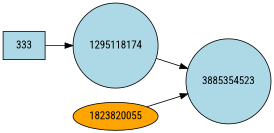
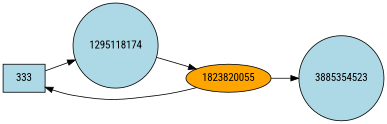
(168, 62) -> (173, 62)
none -> (125, 99)
